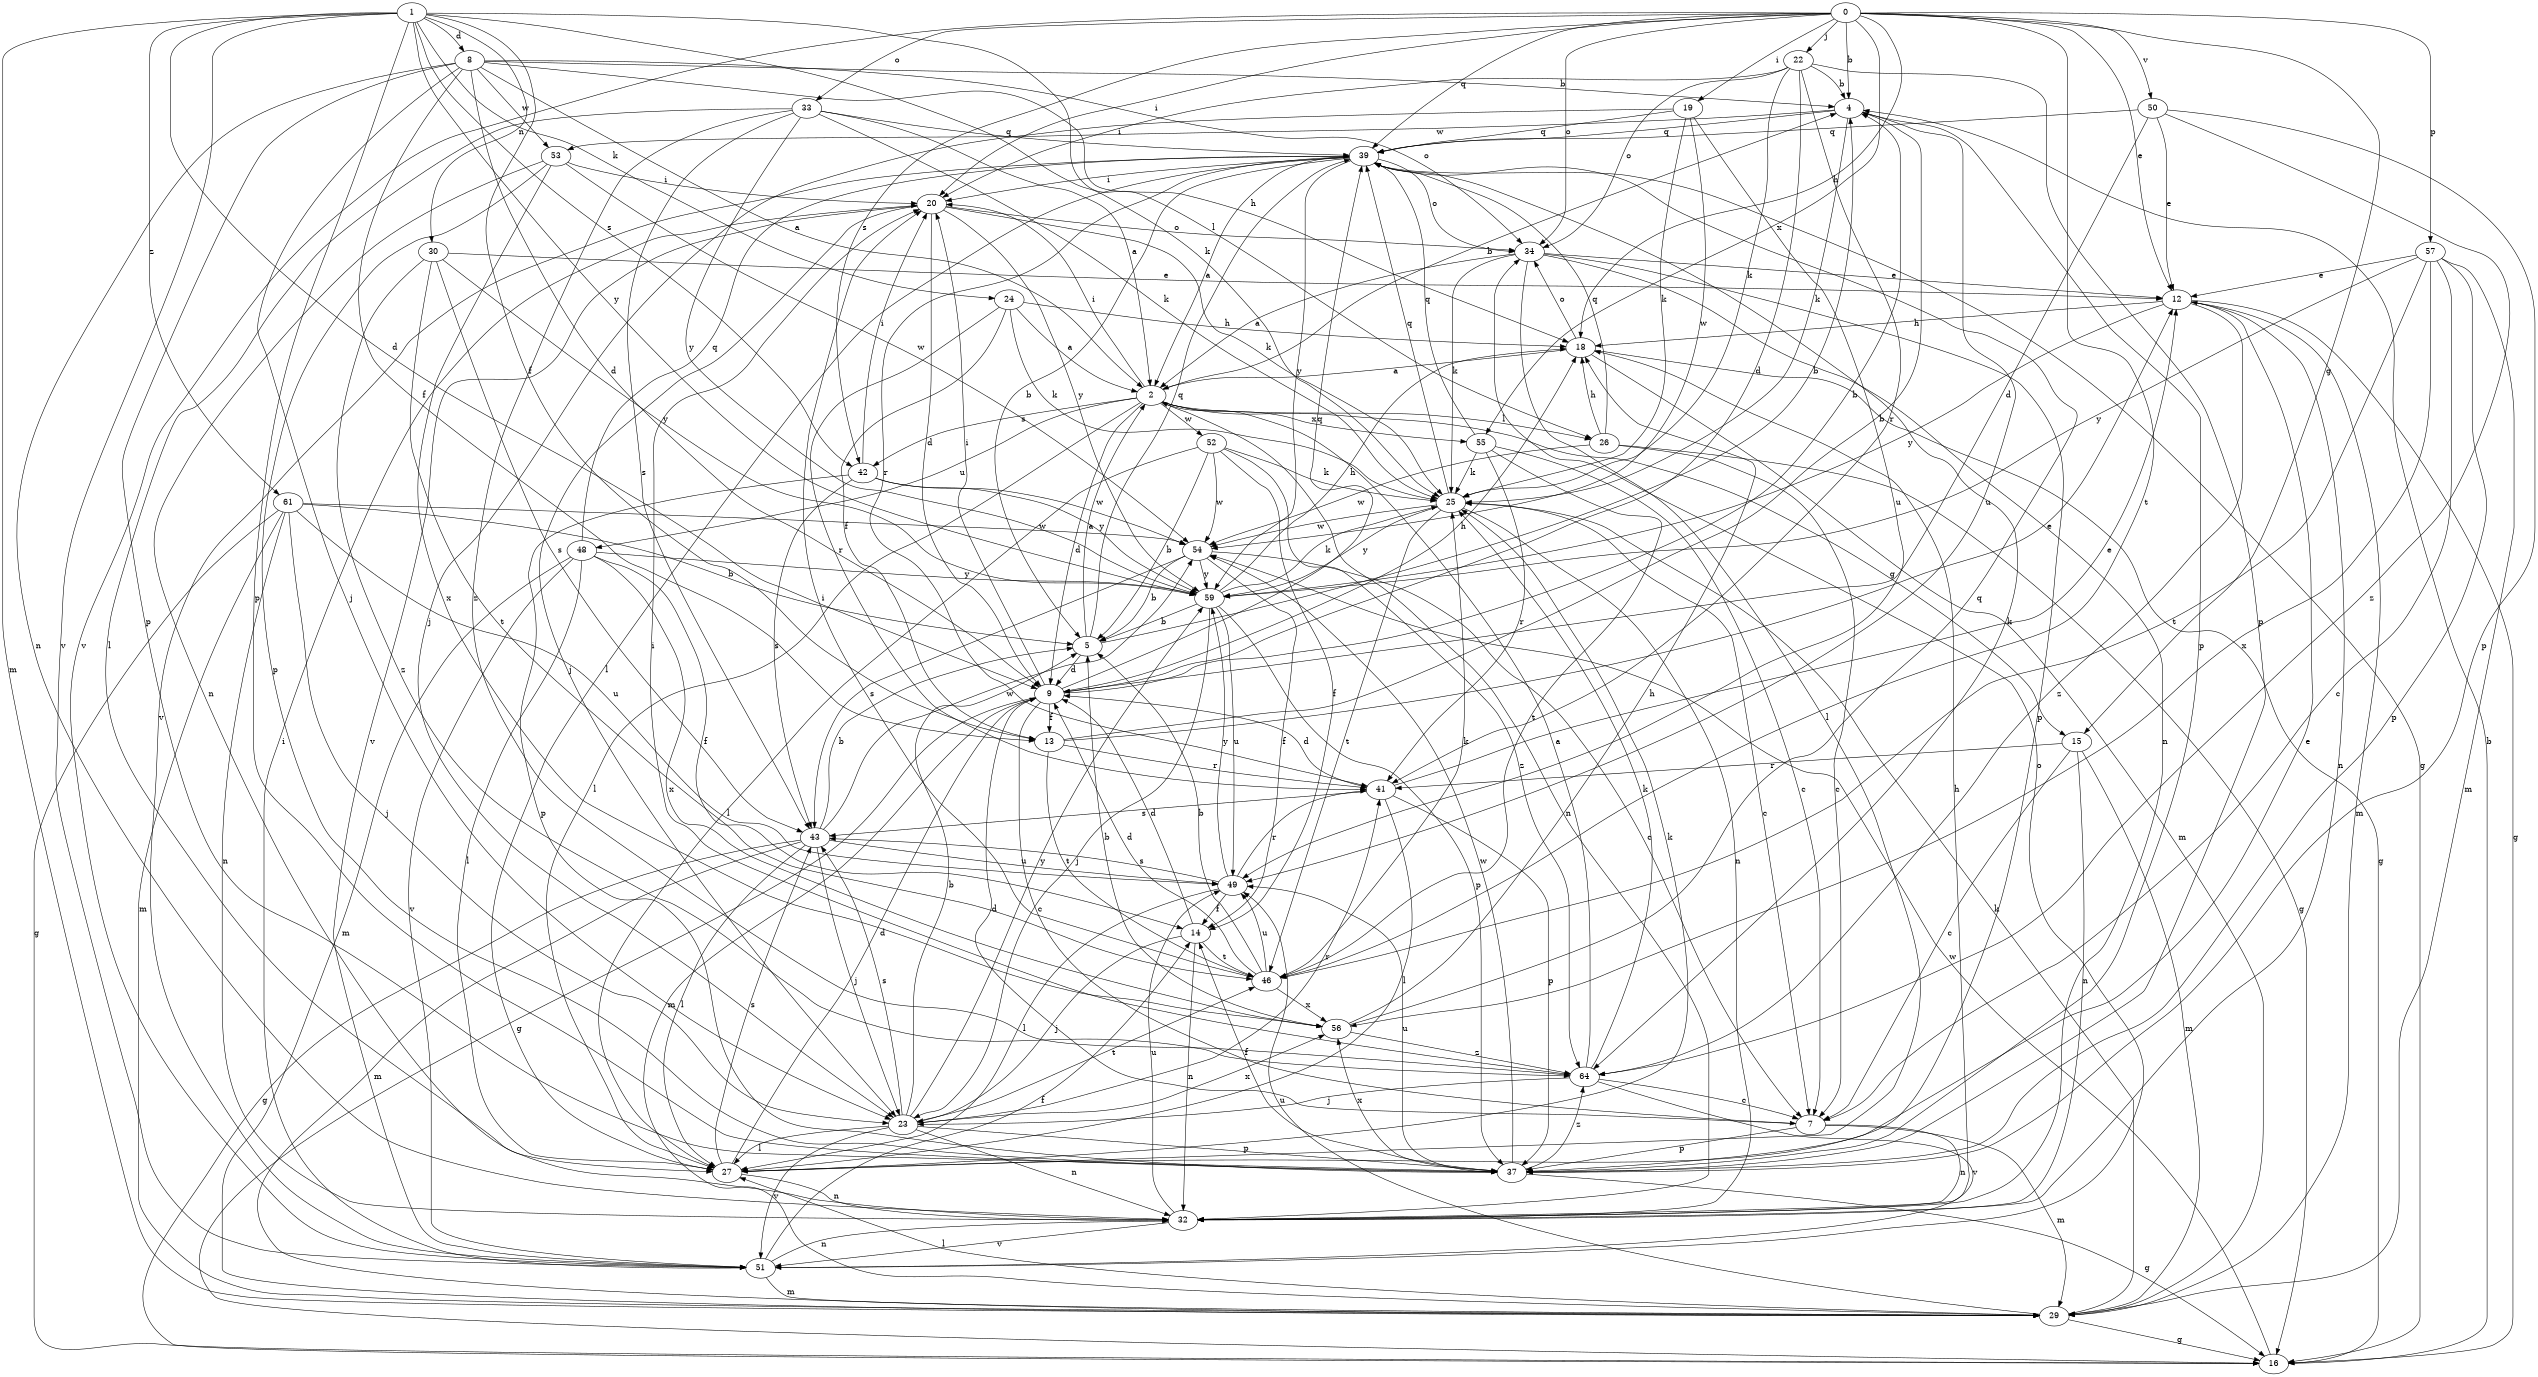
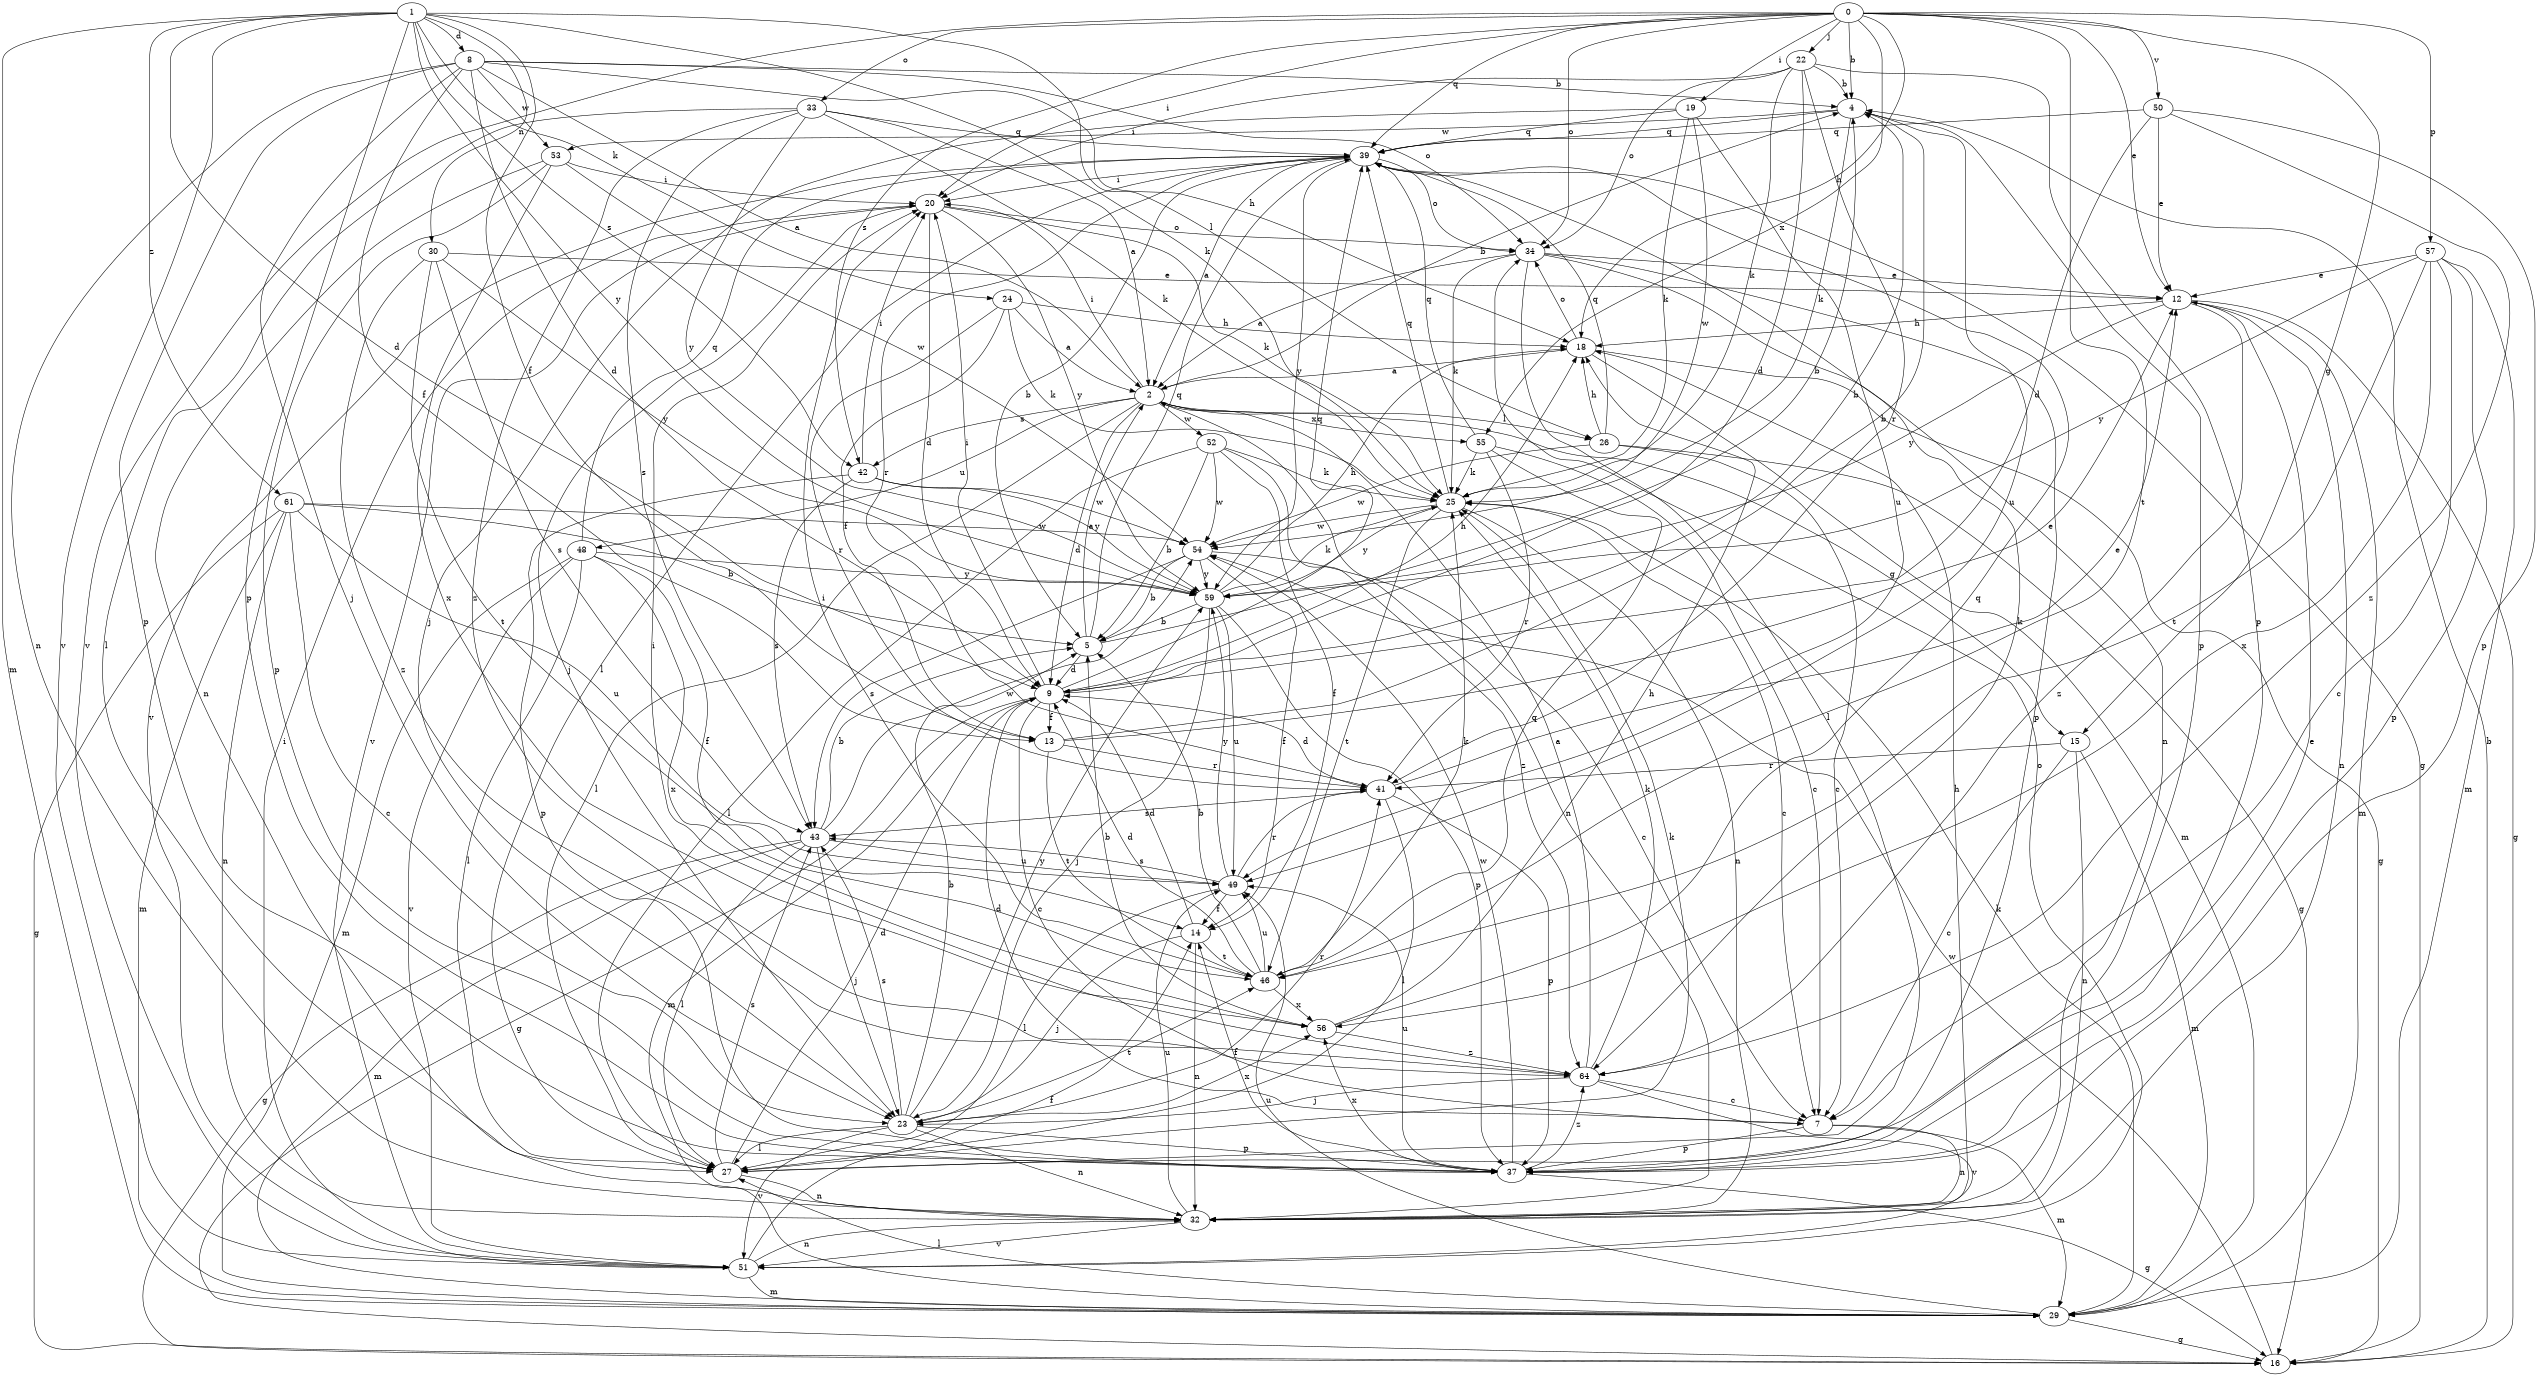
(1534, 718) -> (1535, 718)
(387, 814) -> (388, 814)
